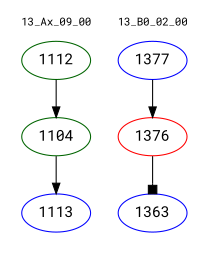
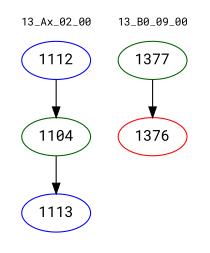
(57, 23) -> (57, 23)
(153, 23) -> (153, 23)
(56, 60) -> (56, 60)
(153, 60) -> (153, 60)
(153, 213) -> none
